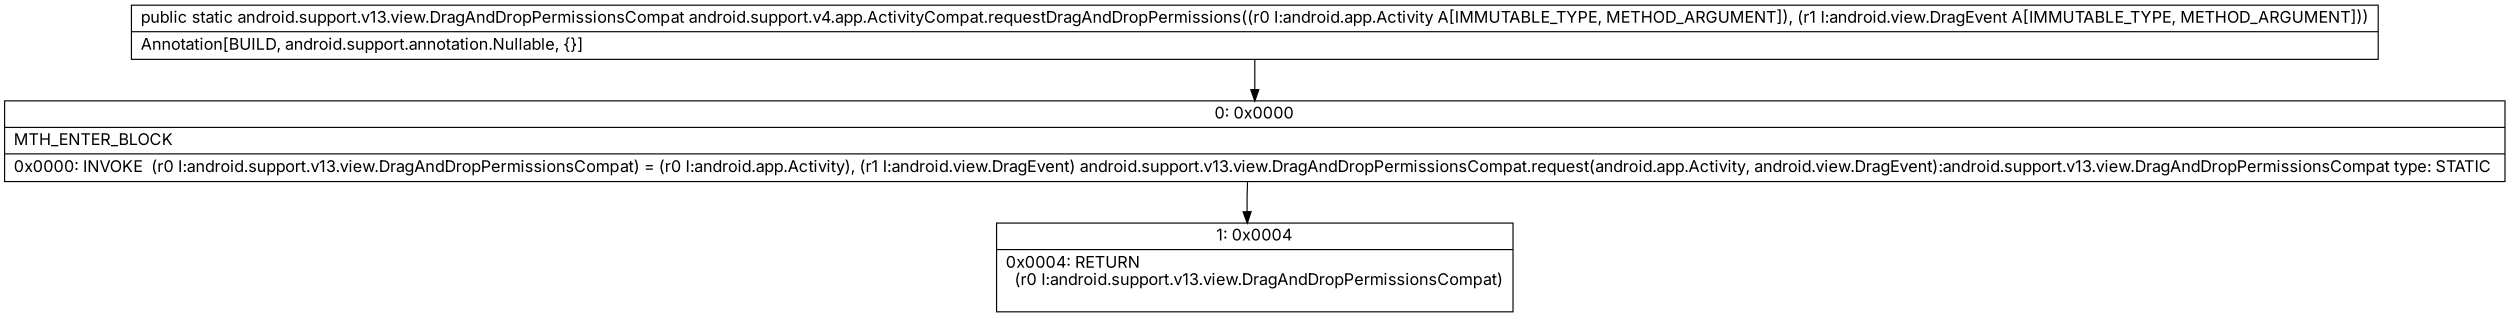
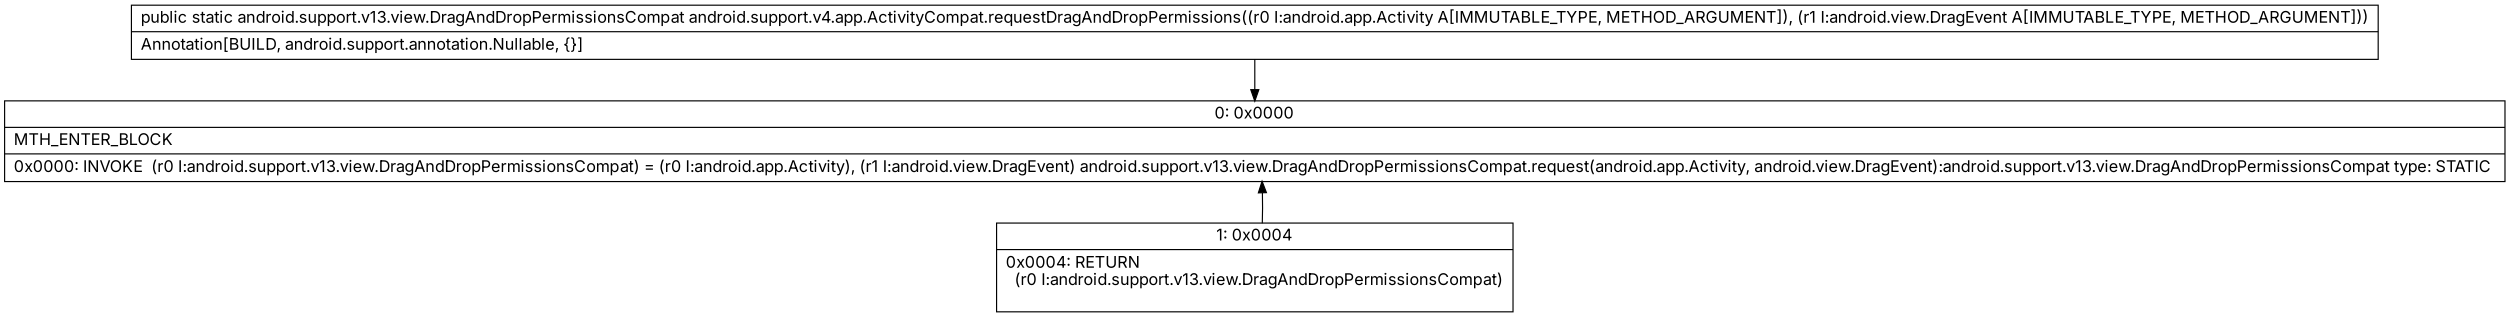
(1247, 196) -> (1263, 208)
